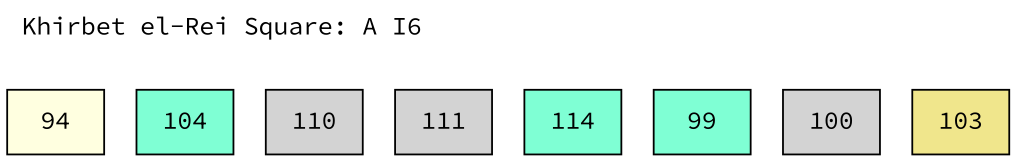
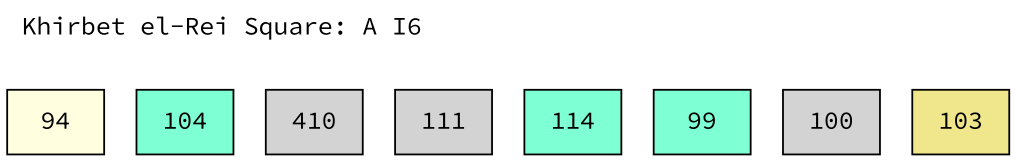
(314, 122) -> (314, 122)
